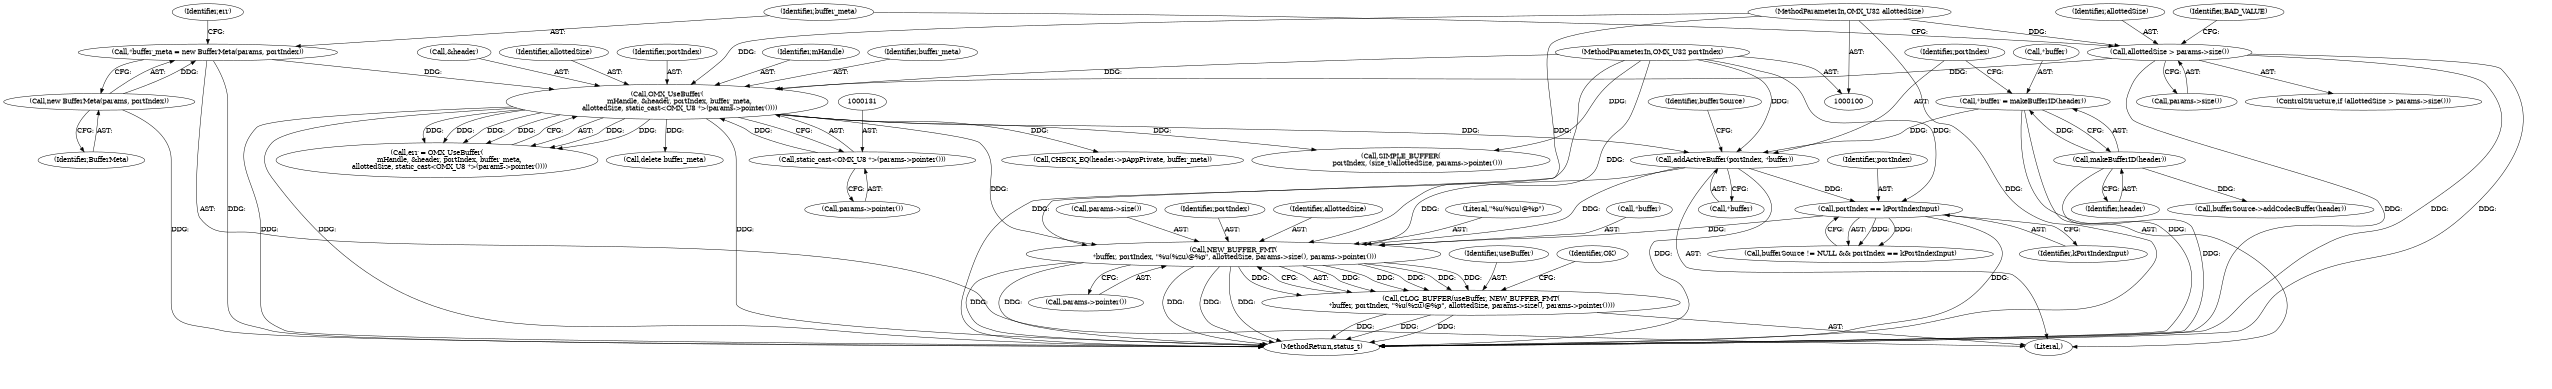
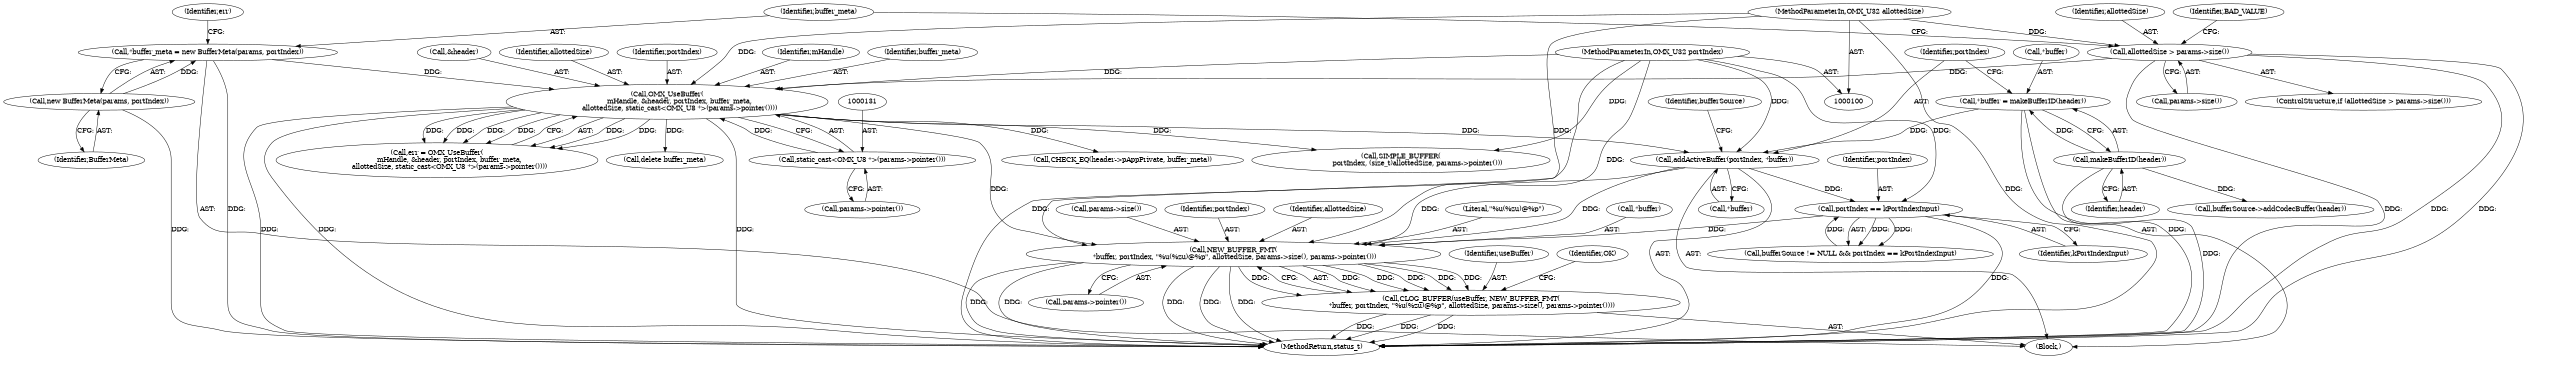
(1837, 230) -> (1837, 230)
(1664, 254) -> (1664, 254)
(2049, 347) -> (2049, 347)
